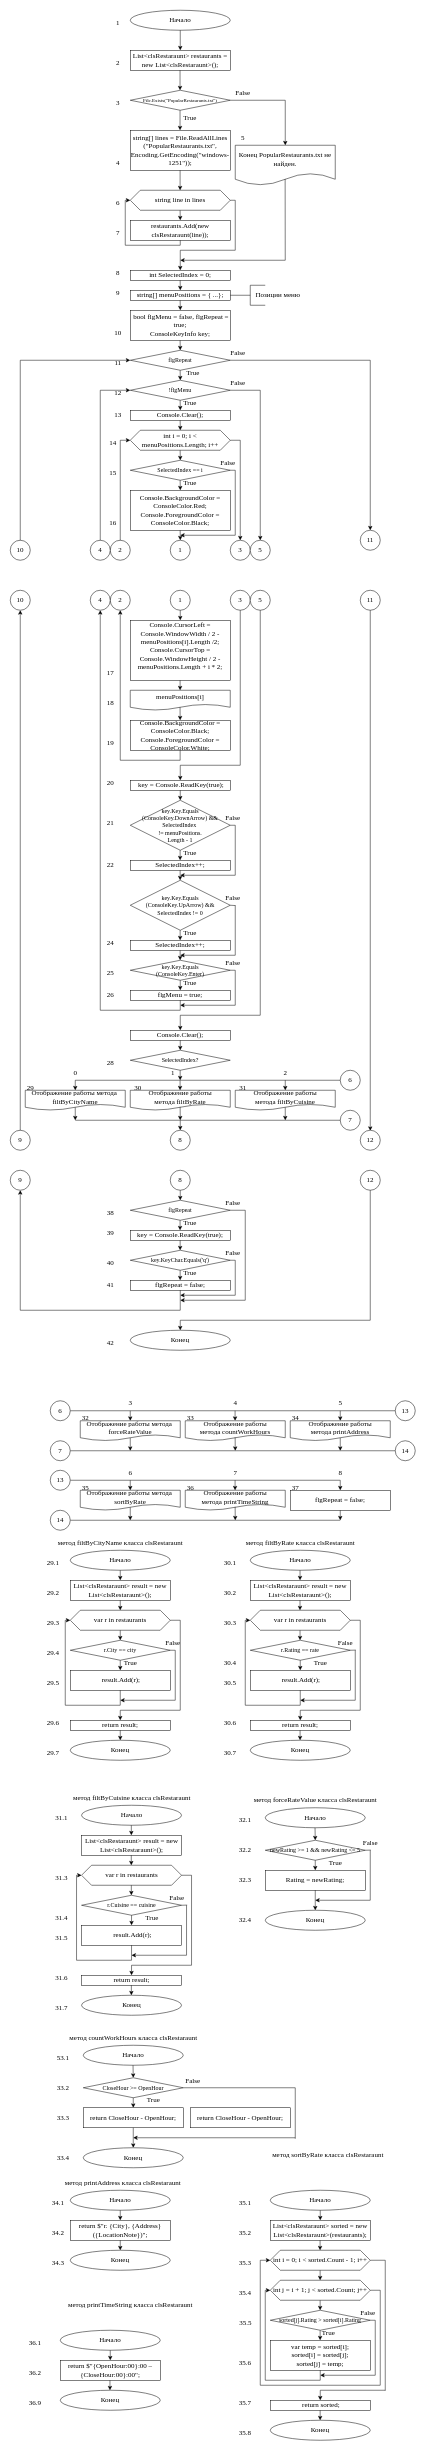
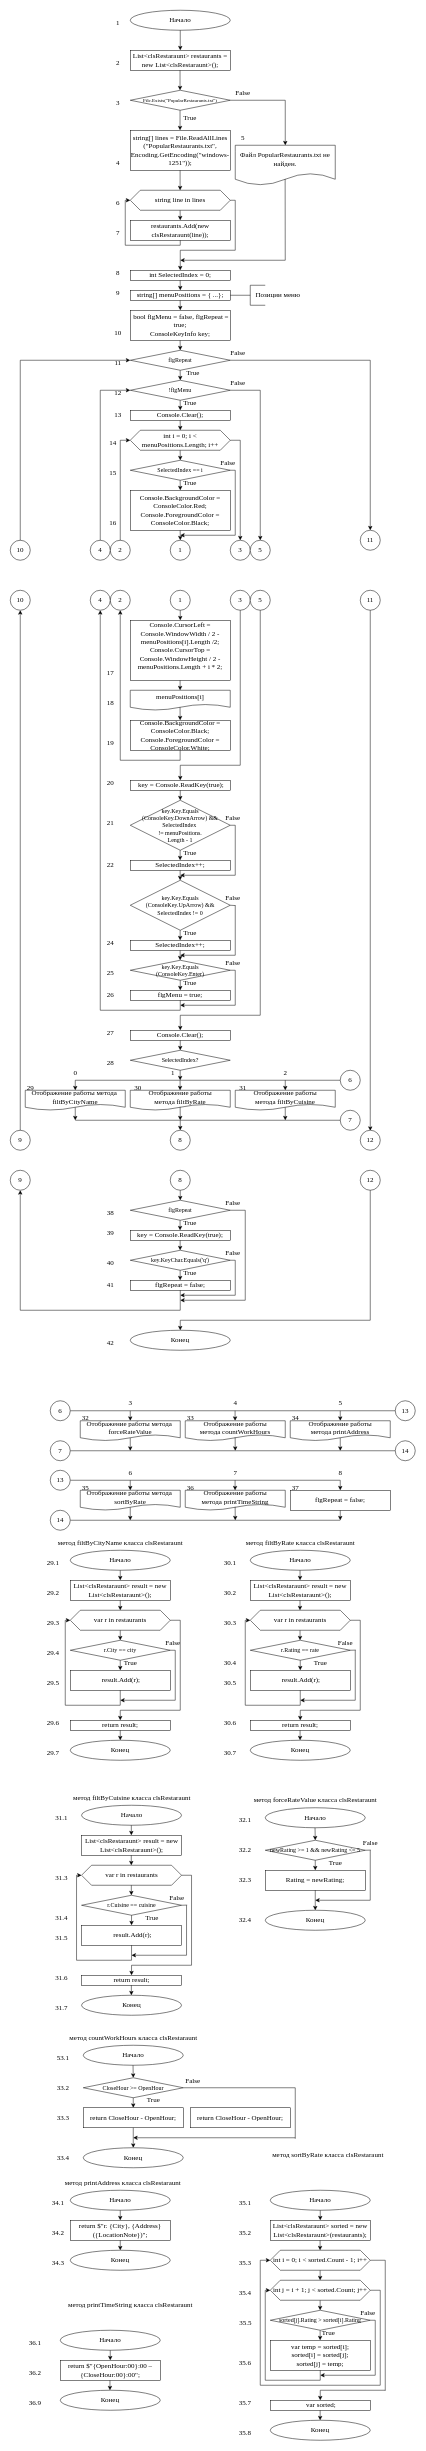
(285, 159) -> (285, 159)
none -> (110, 1033)
(320, 2405) -> (320, 2405)
